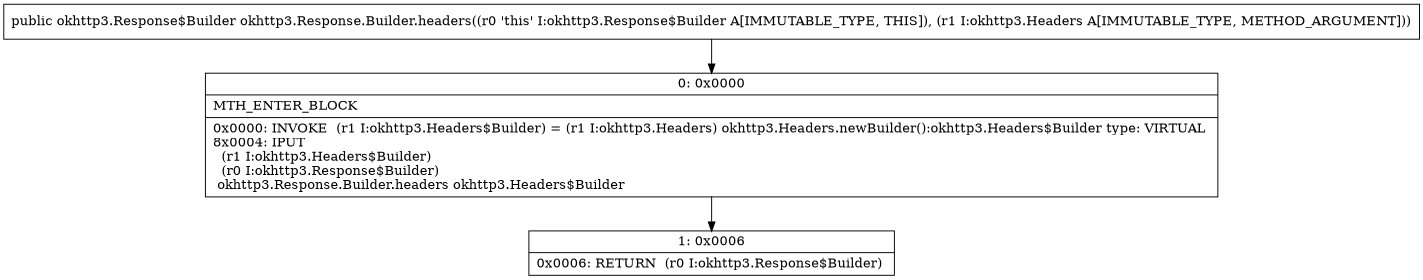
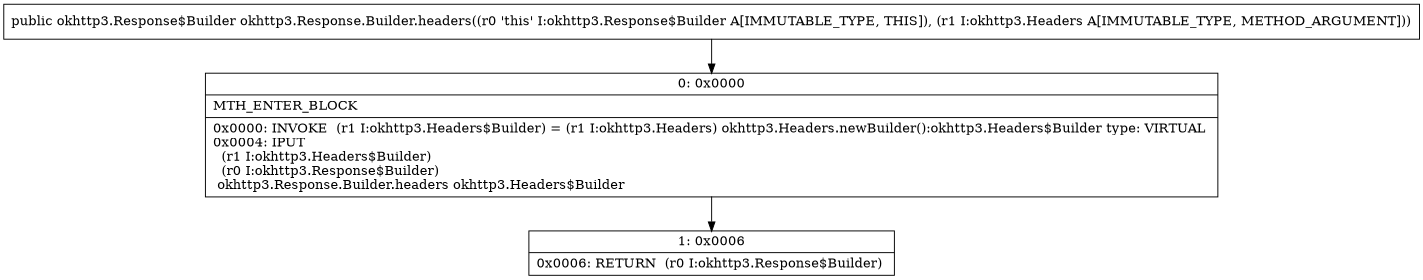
(264, 143) -> (264, 143)
